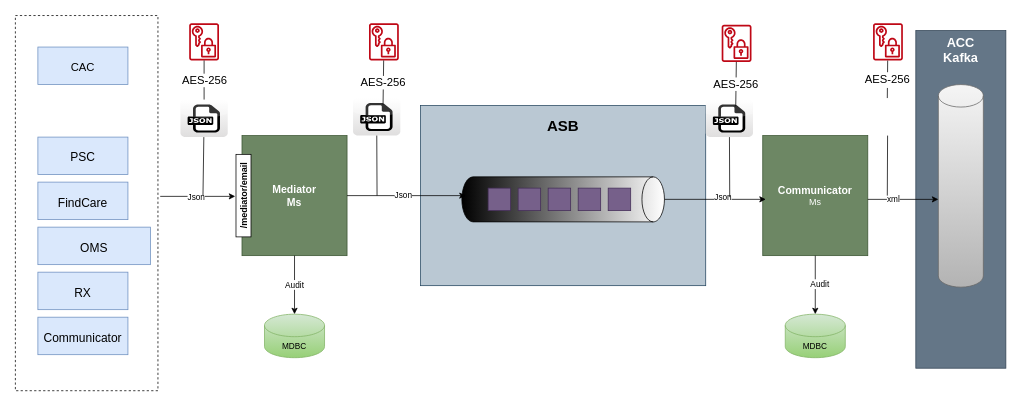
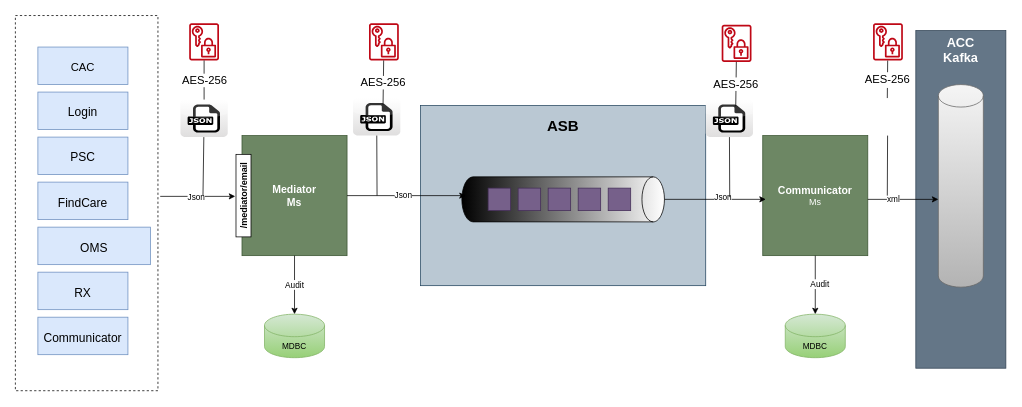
none -> (83, 111)
